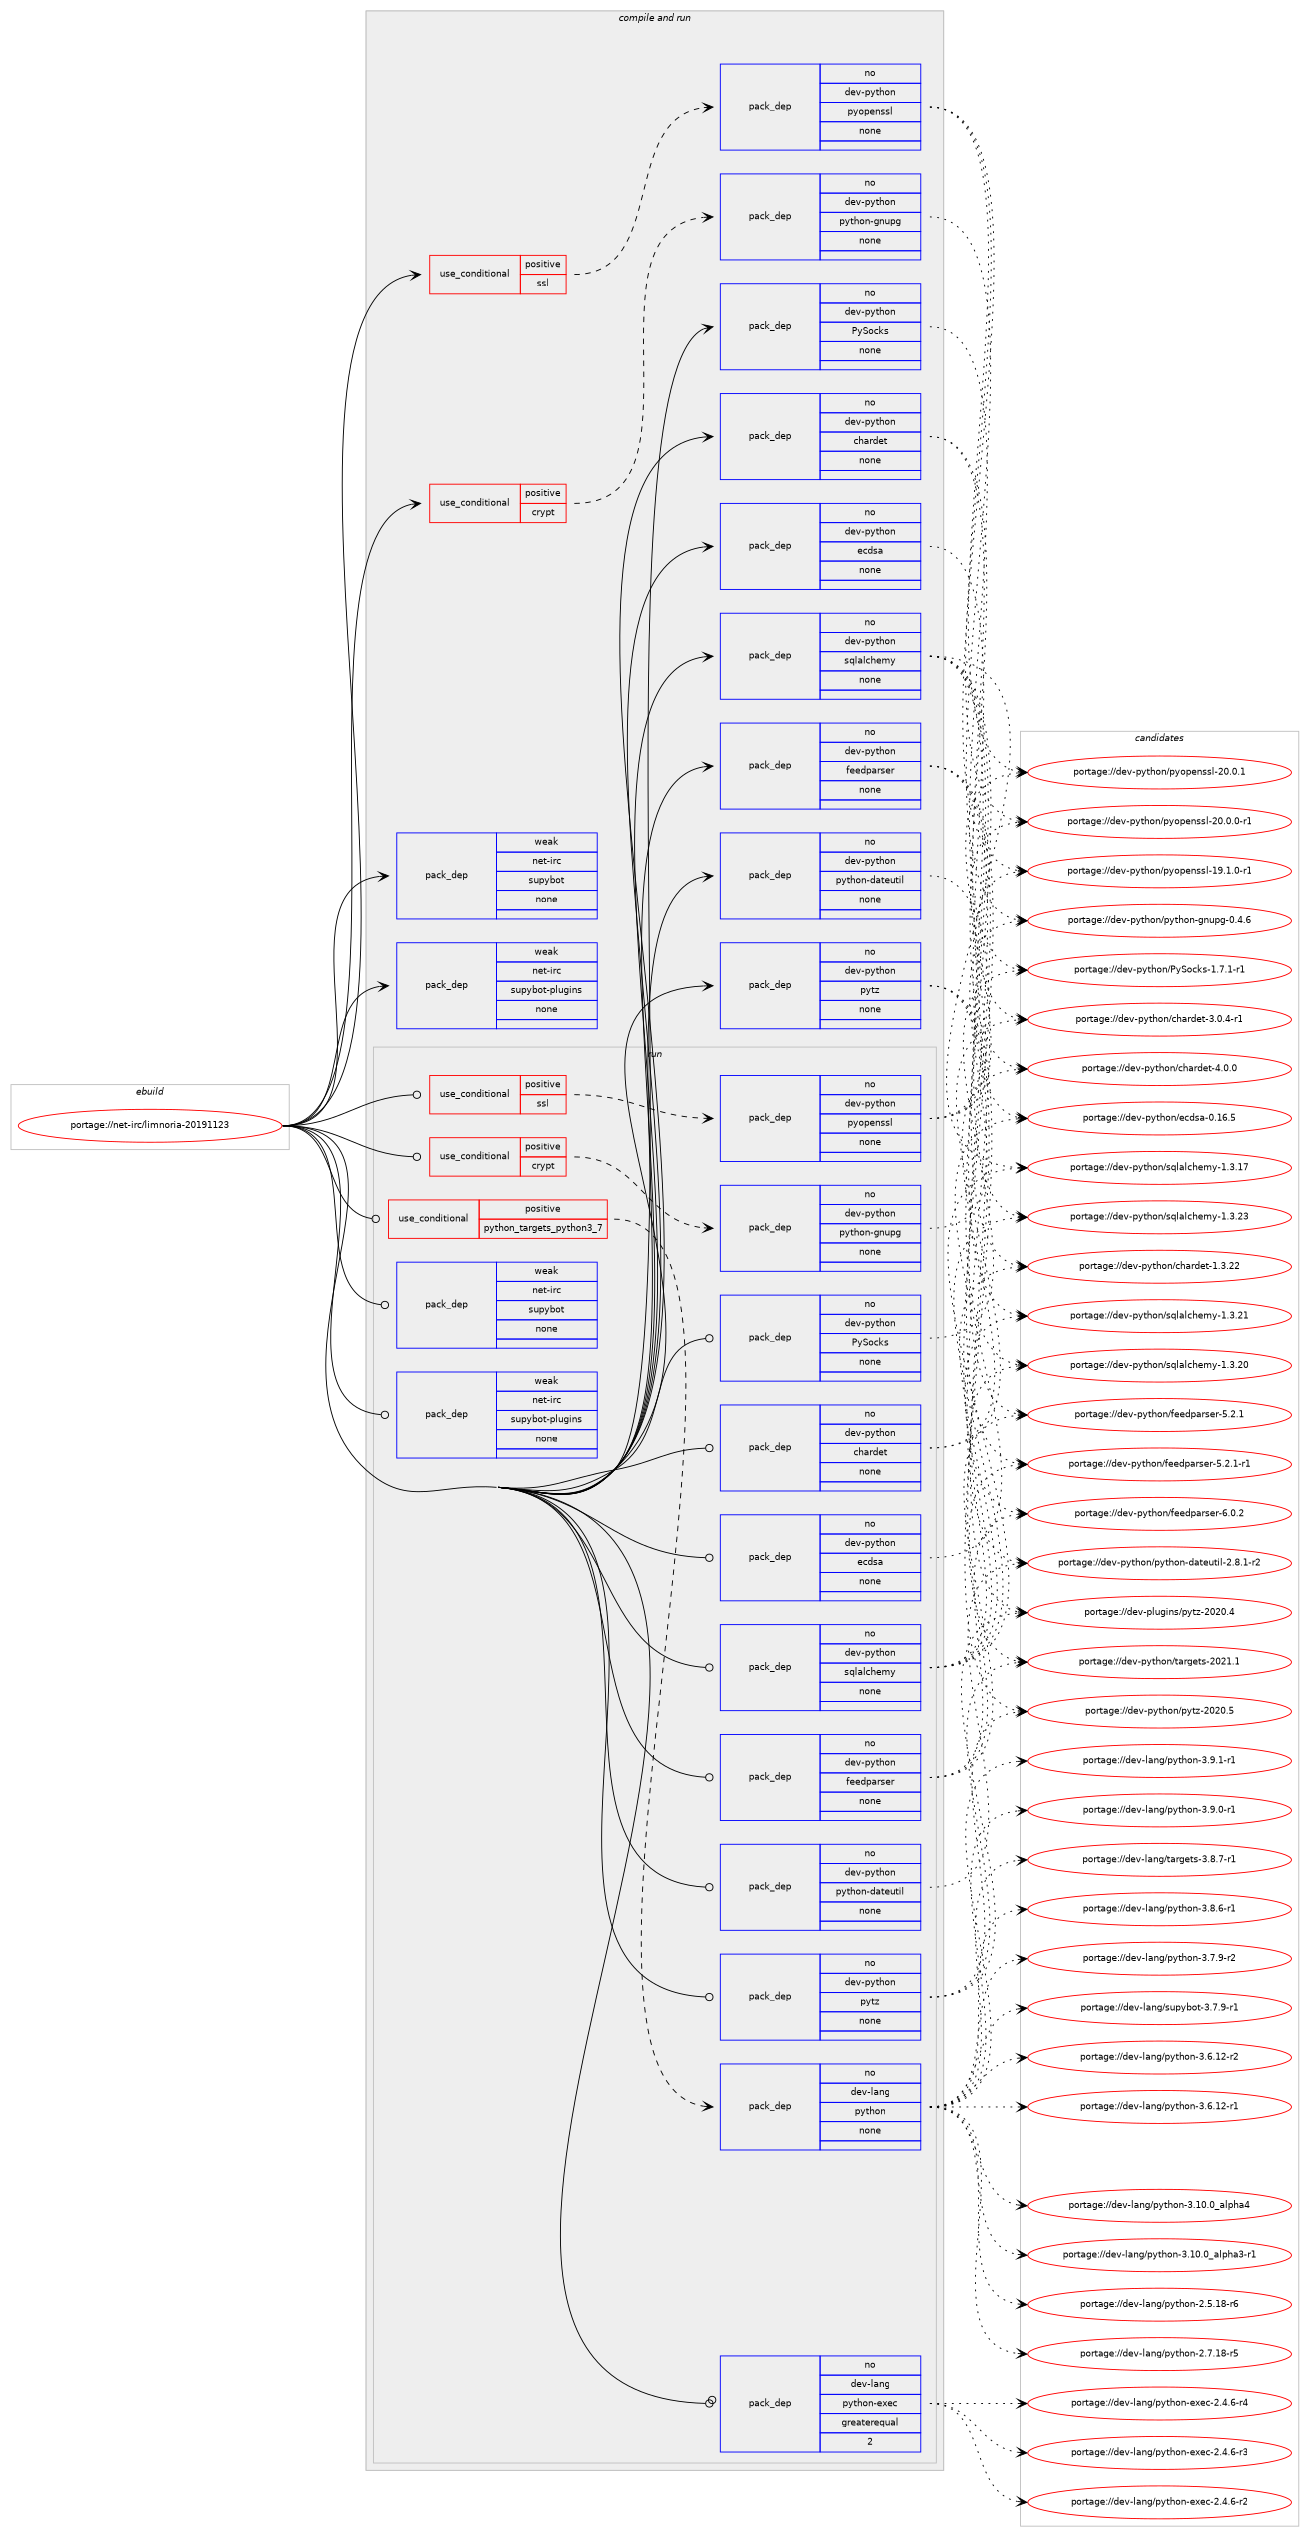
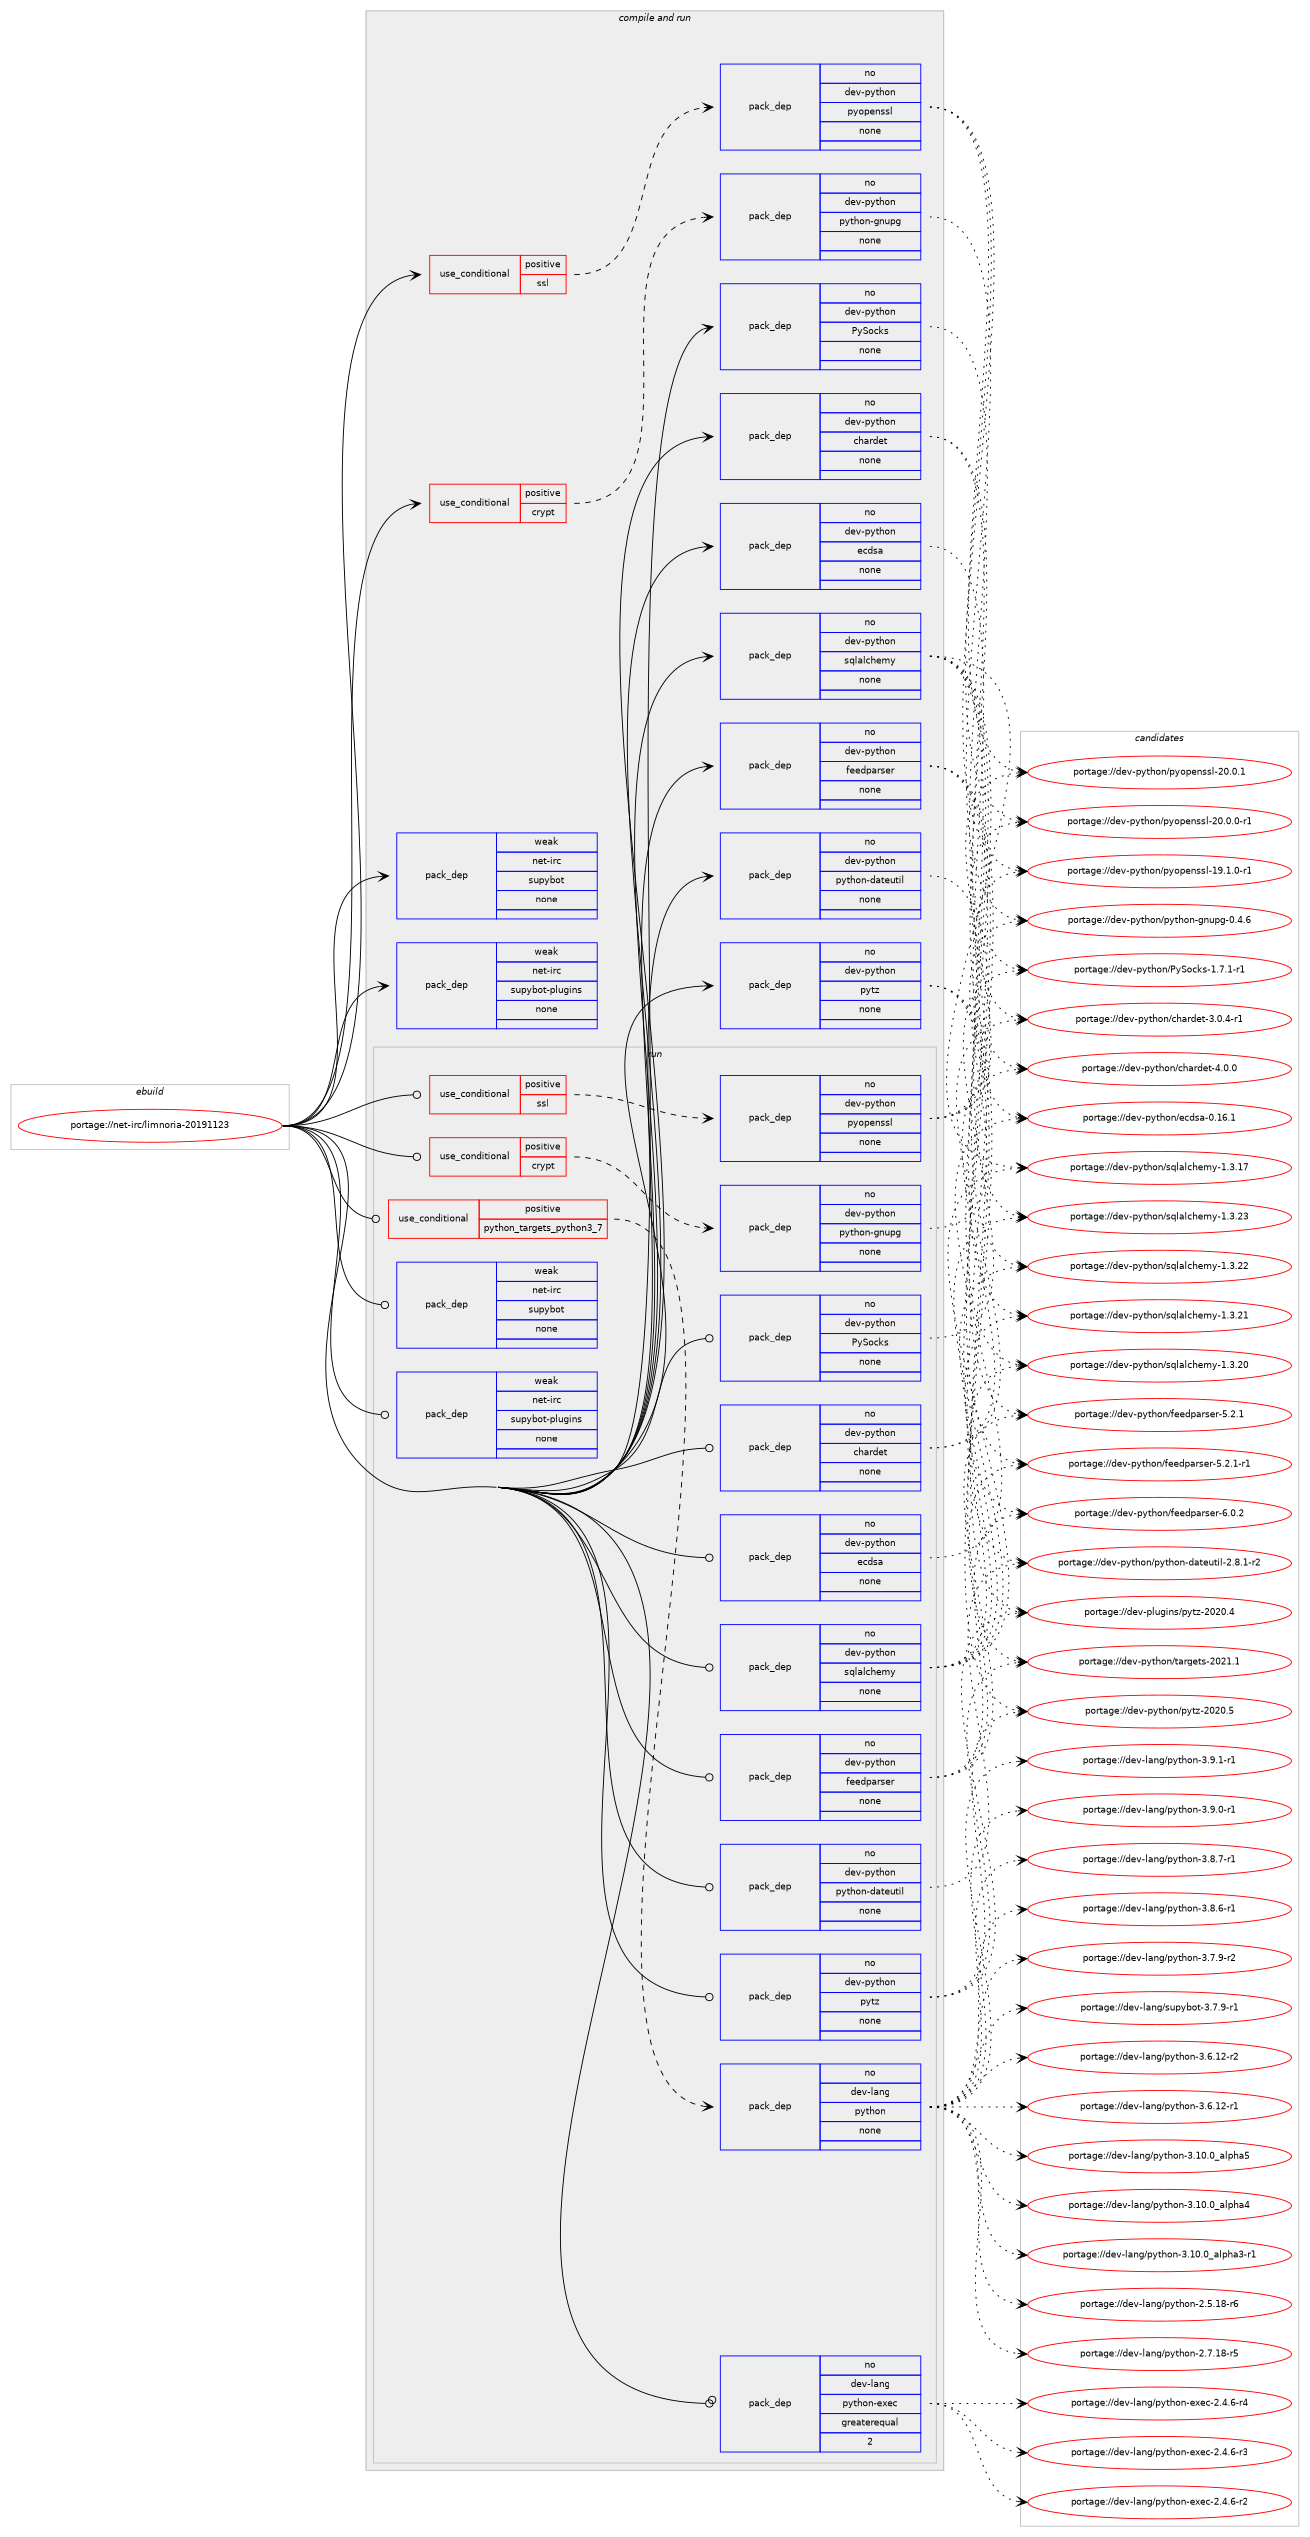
(1160, 1118) -> (1160, 1118)
(1160, 1267) -> (1160, 1267)
(1160, 1860) -> (1160, 1860)
none -> (1160, 2156)
